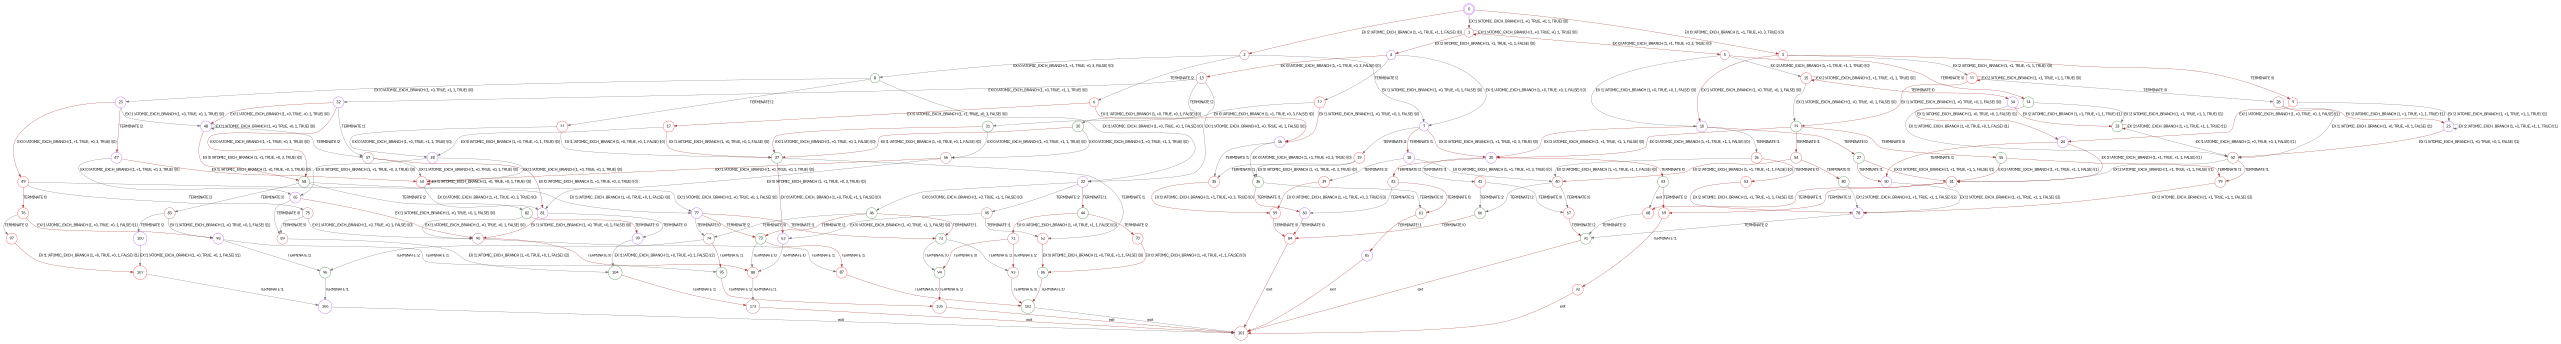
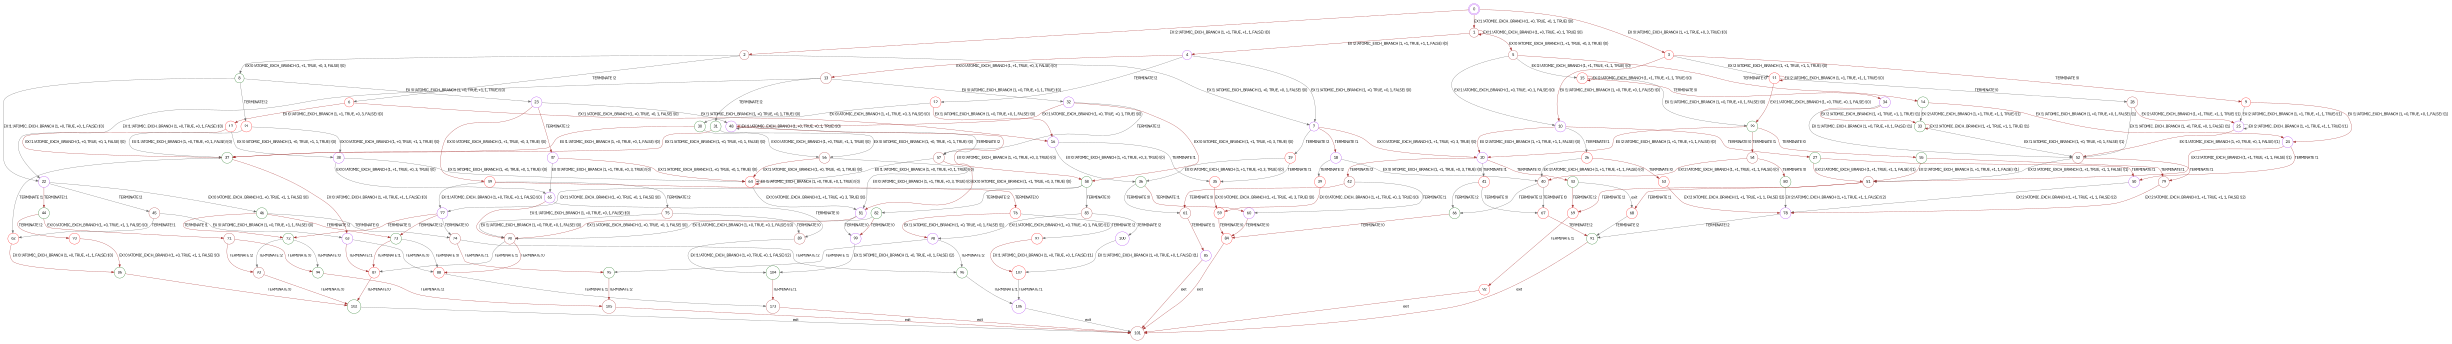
none -> (350, 262)
